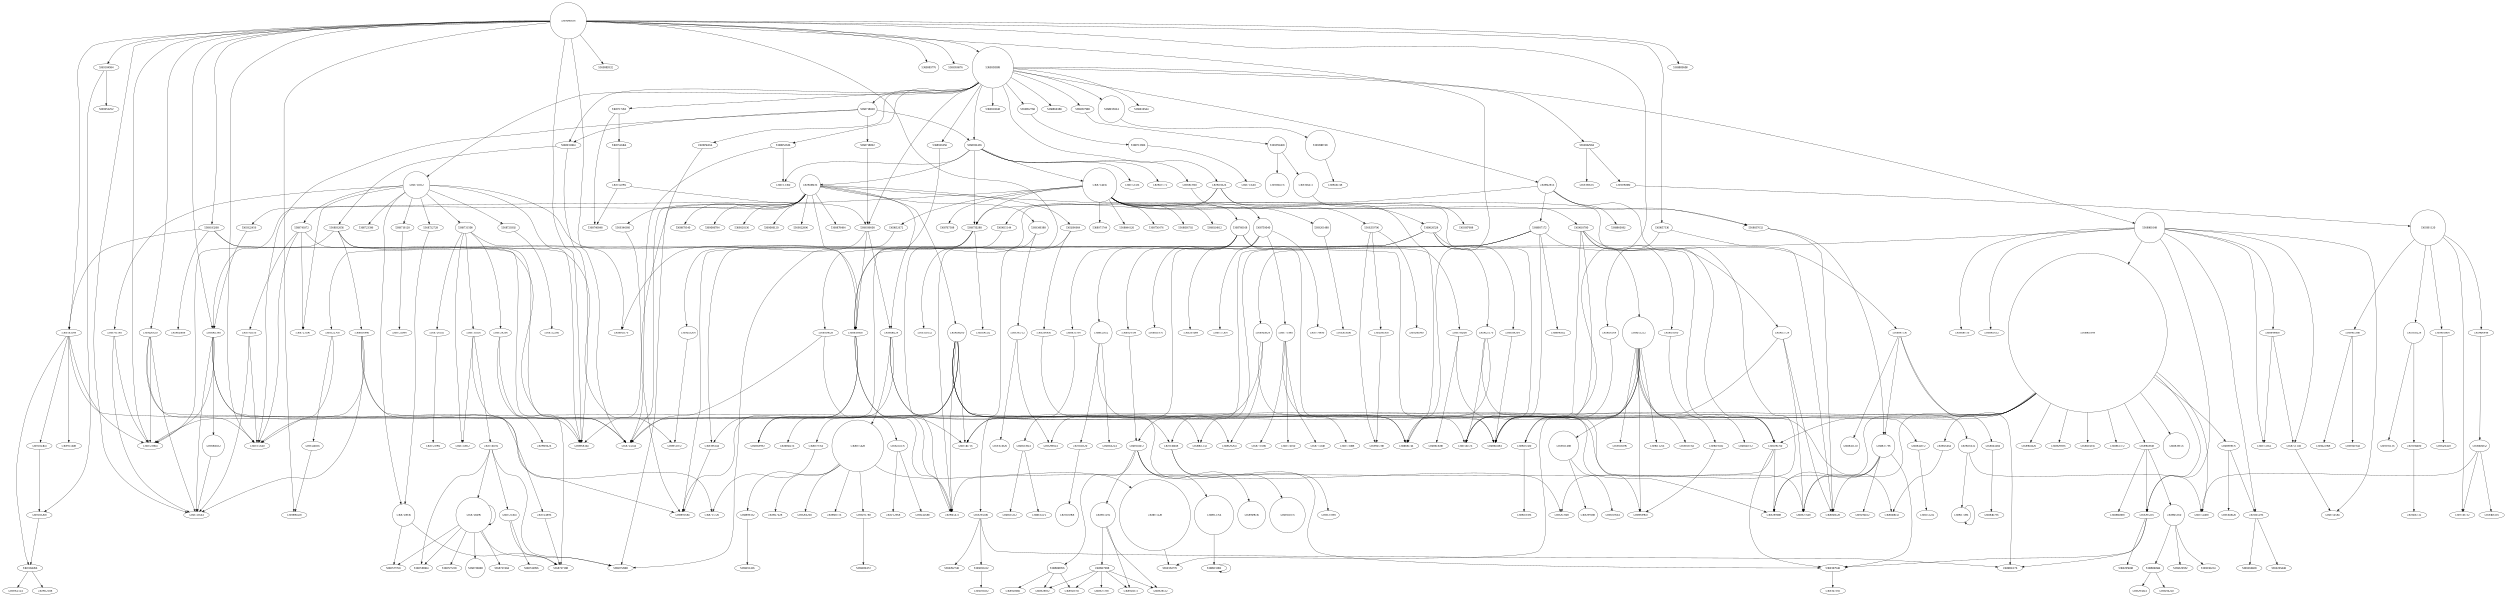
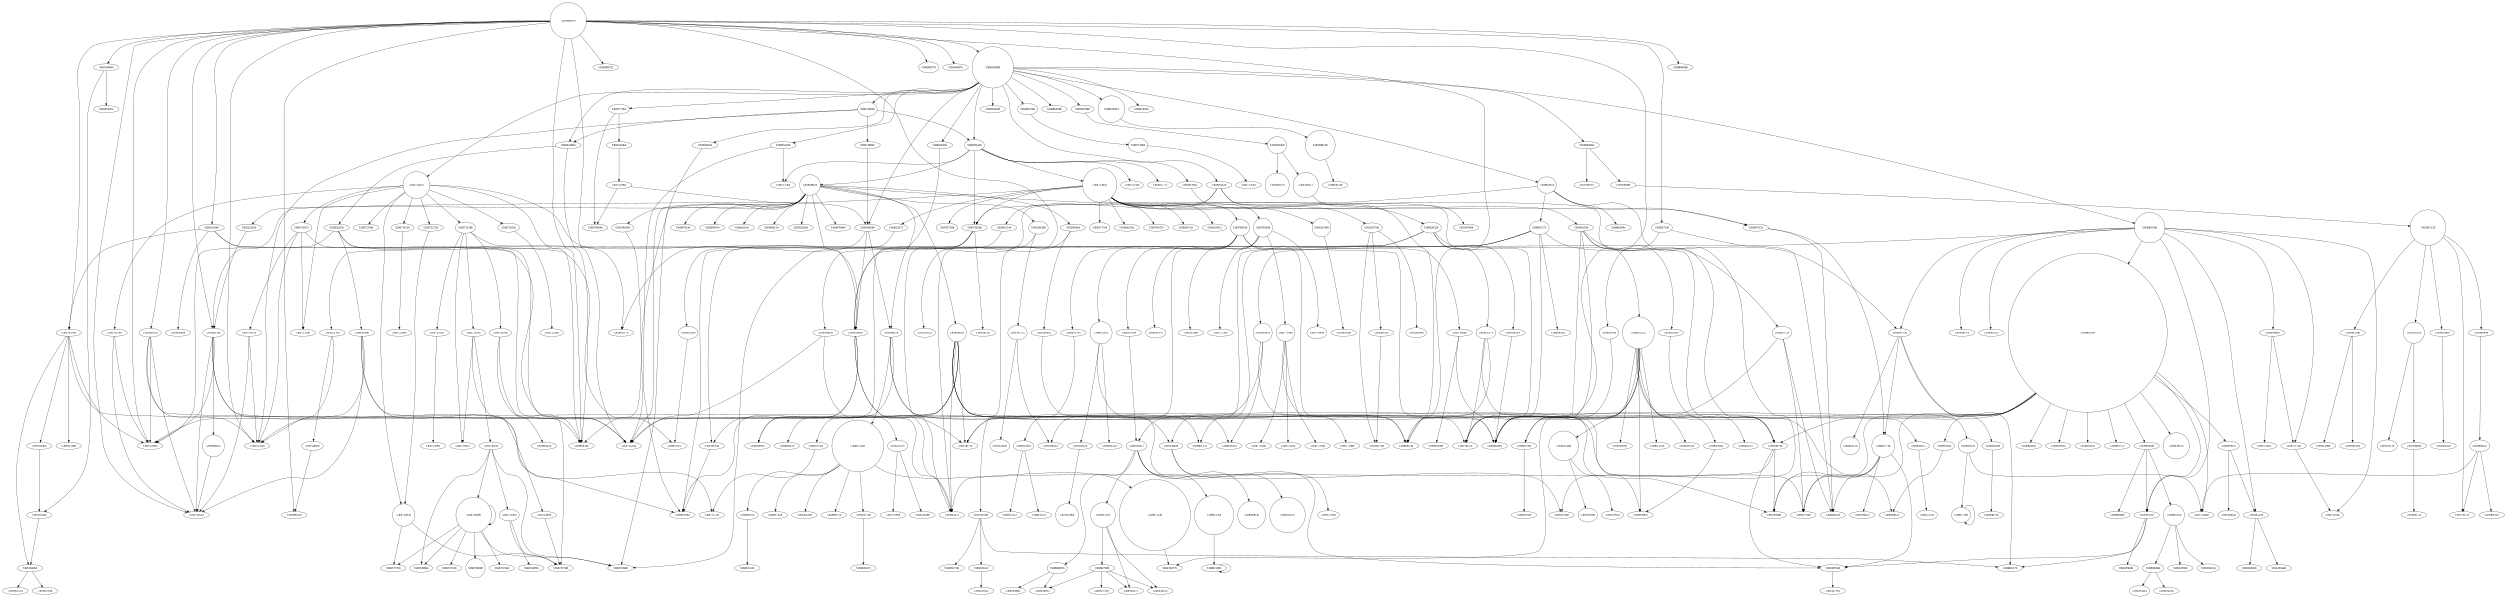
(2256, 303) -> (1996, 239)
(1072, 591) -> none
